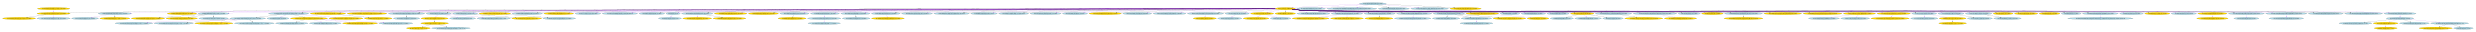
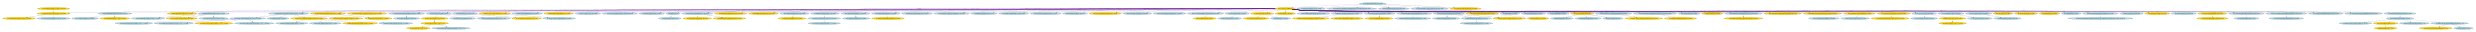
(148, 18) -> (148, 18)
